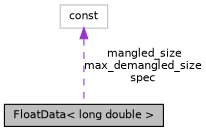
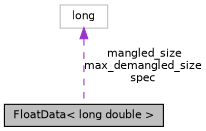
(84, 17) -> (84, 17)
